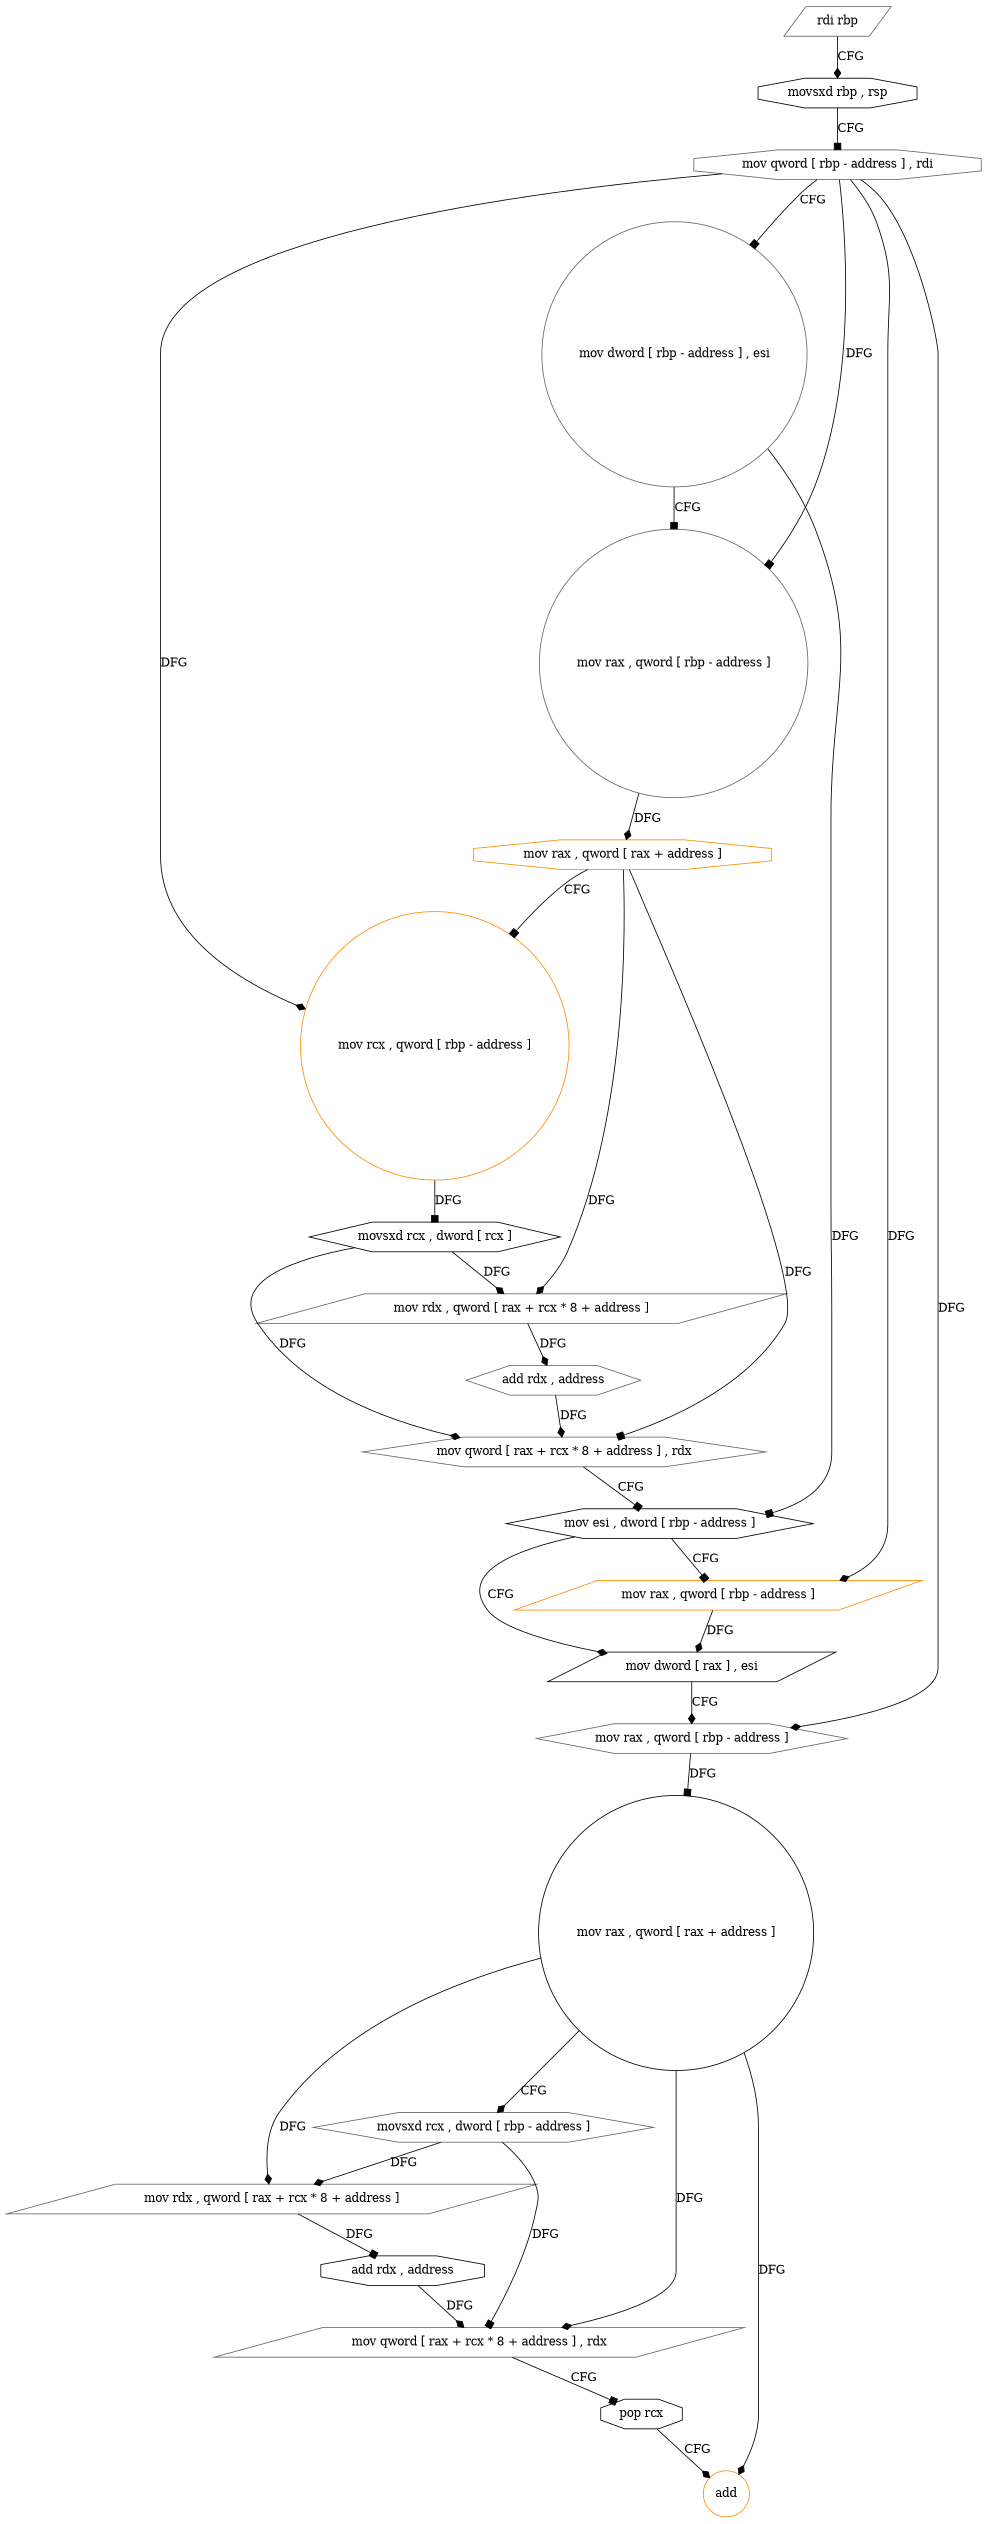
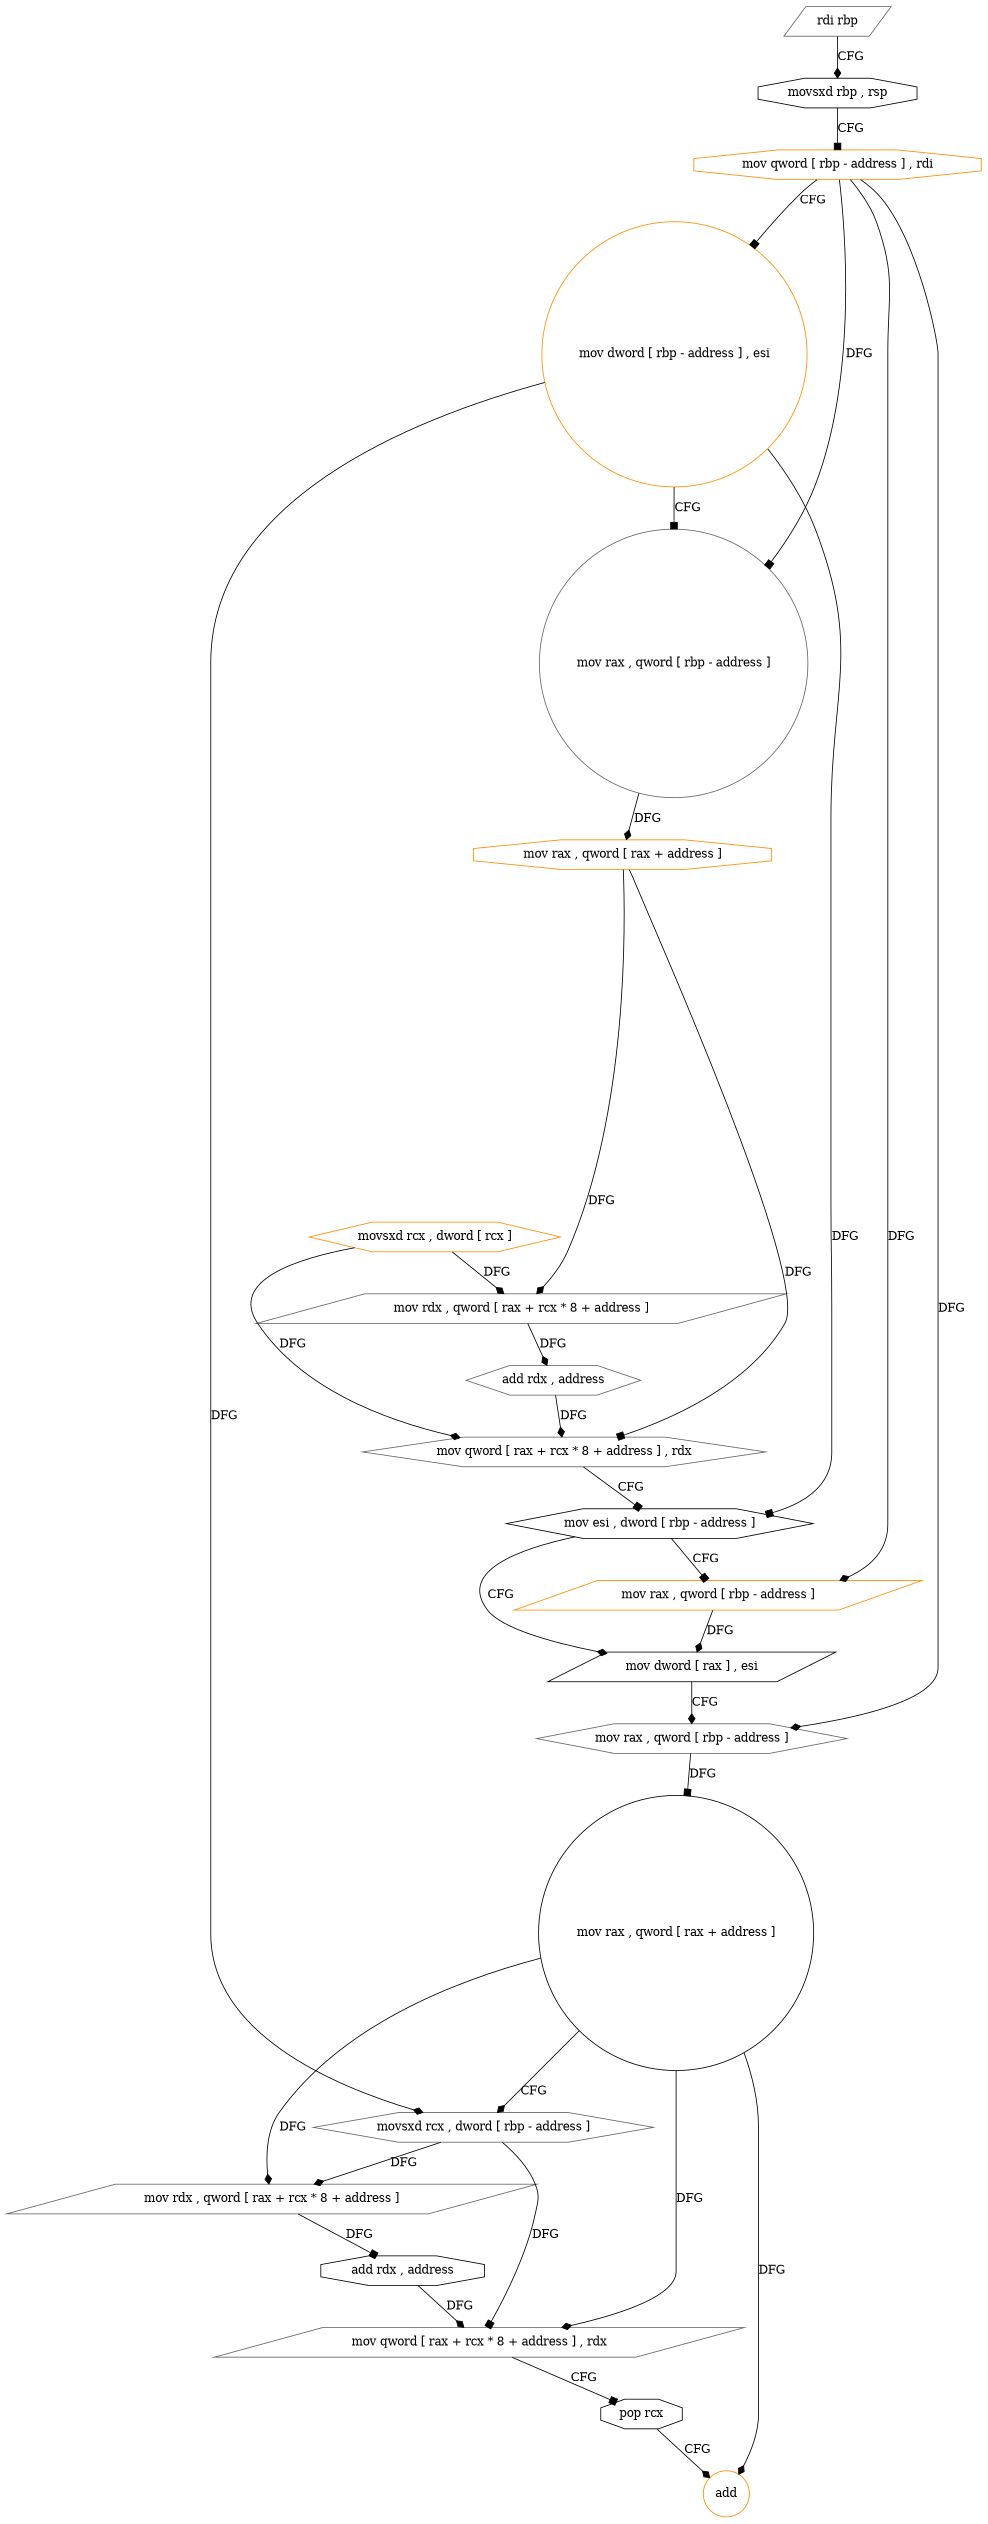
(838, 165) -> (838, 165)
(674, 354) -> (674, 354)
(435, 1046) -> none
none -> (211, 1208)
(435, 1237) -> (435, 1237)
